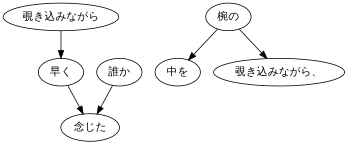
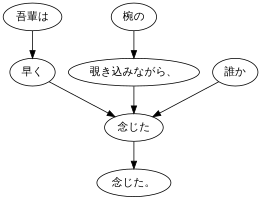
(61, 17) -> (33, 17)
(178, 72) -> none
none -> (134, 96)
none -> (134, 183)
